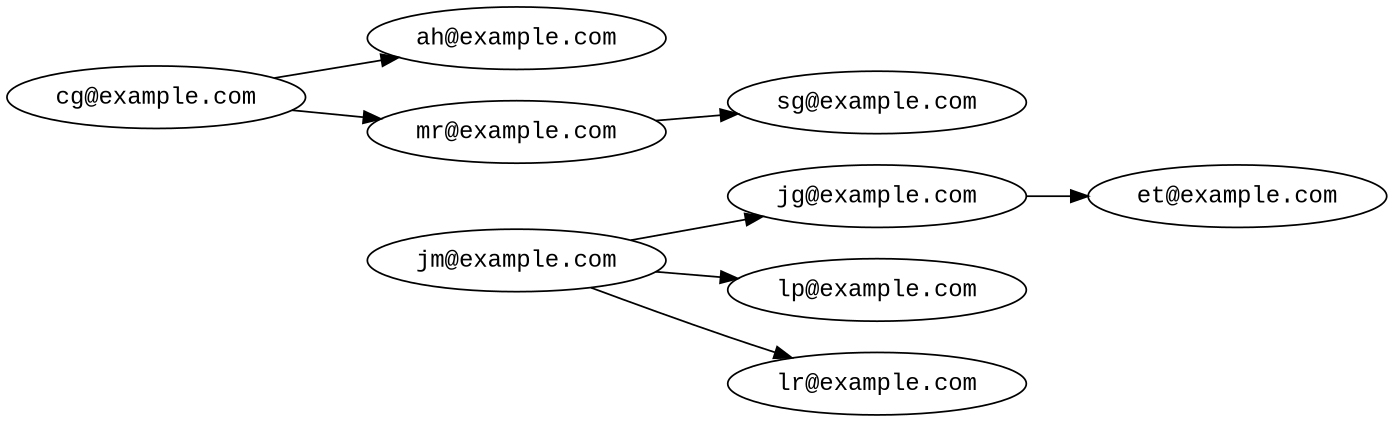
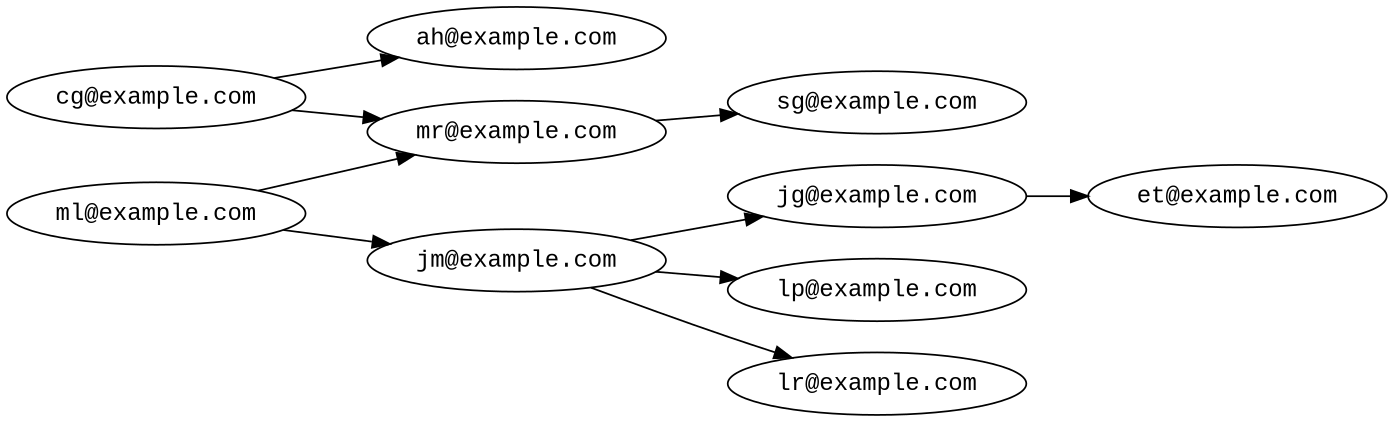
none -> (156, 214)
